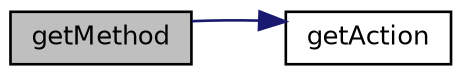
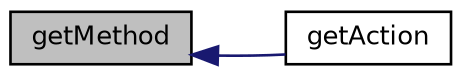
(225, 20) -> (252, 56)
